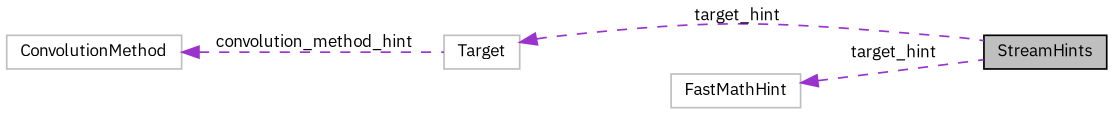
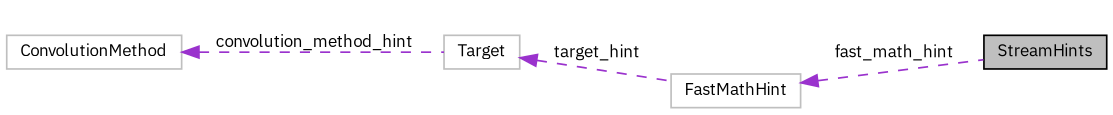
(760, 24) -> (604, 71)
(892, 53) -> (892, 53)
